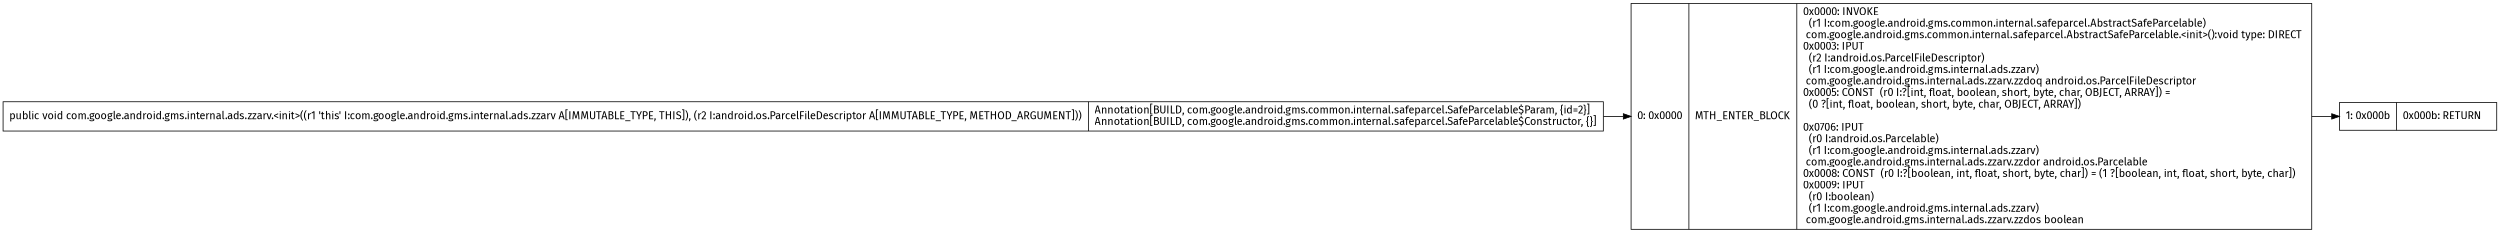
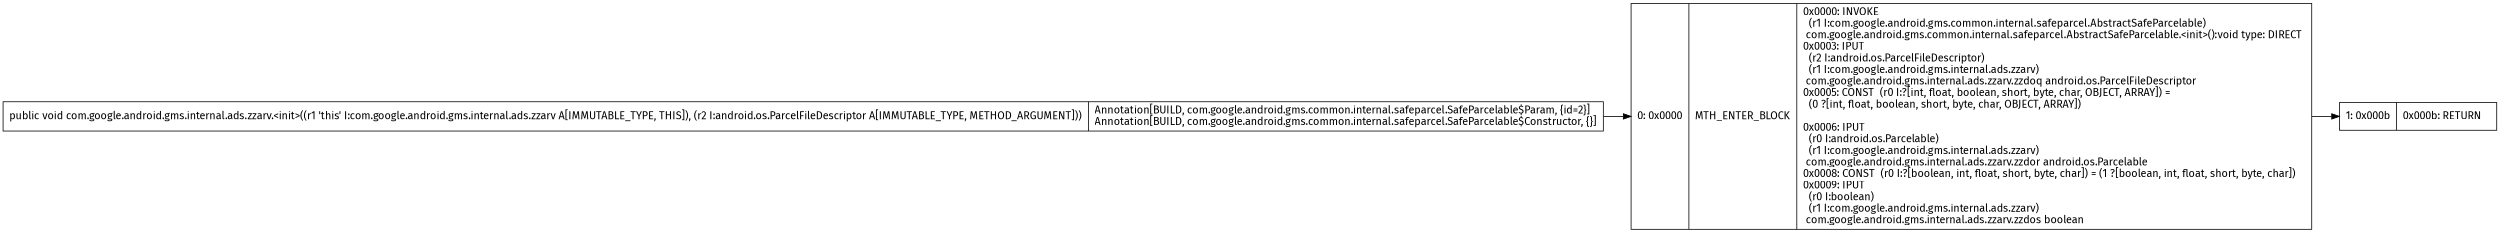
(1837, 128) -> (1837, 128)
